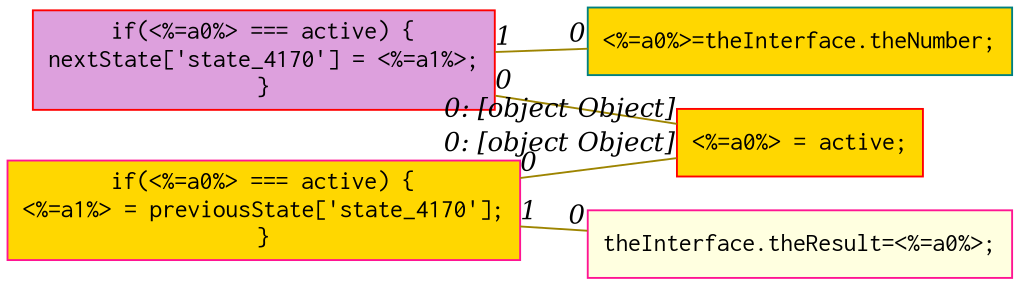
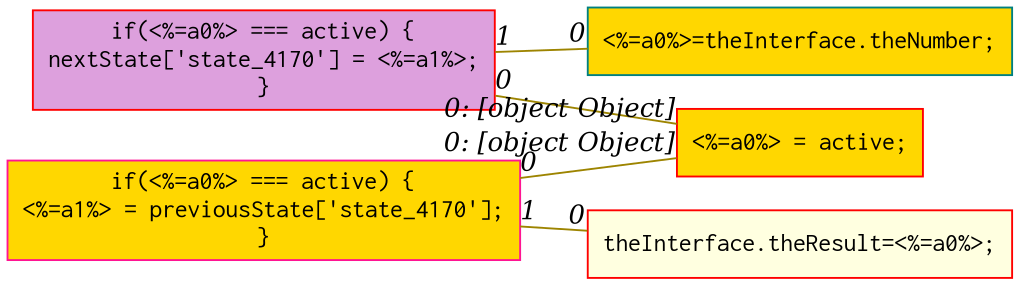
(800, 244) -> (800, 244)
